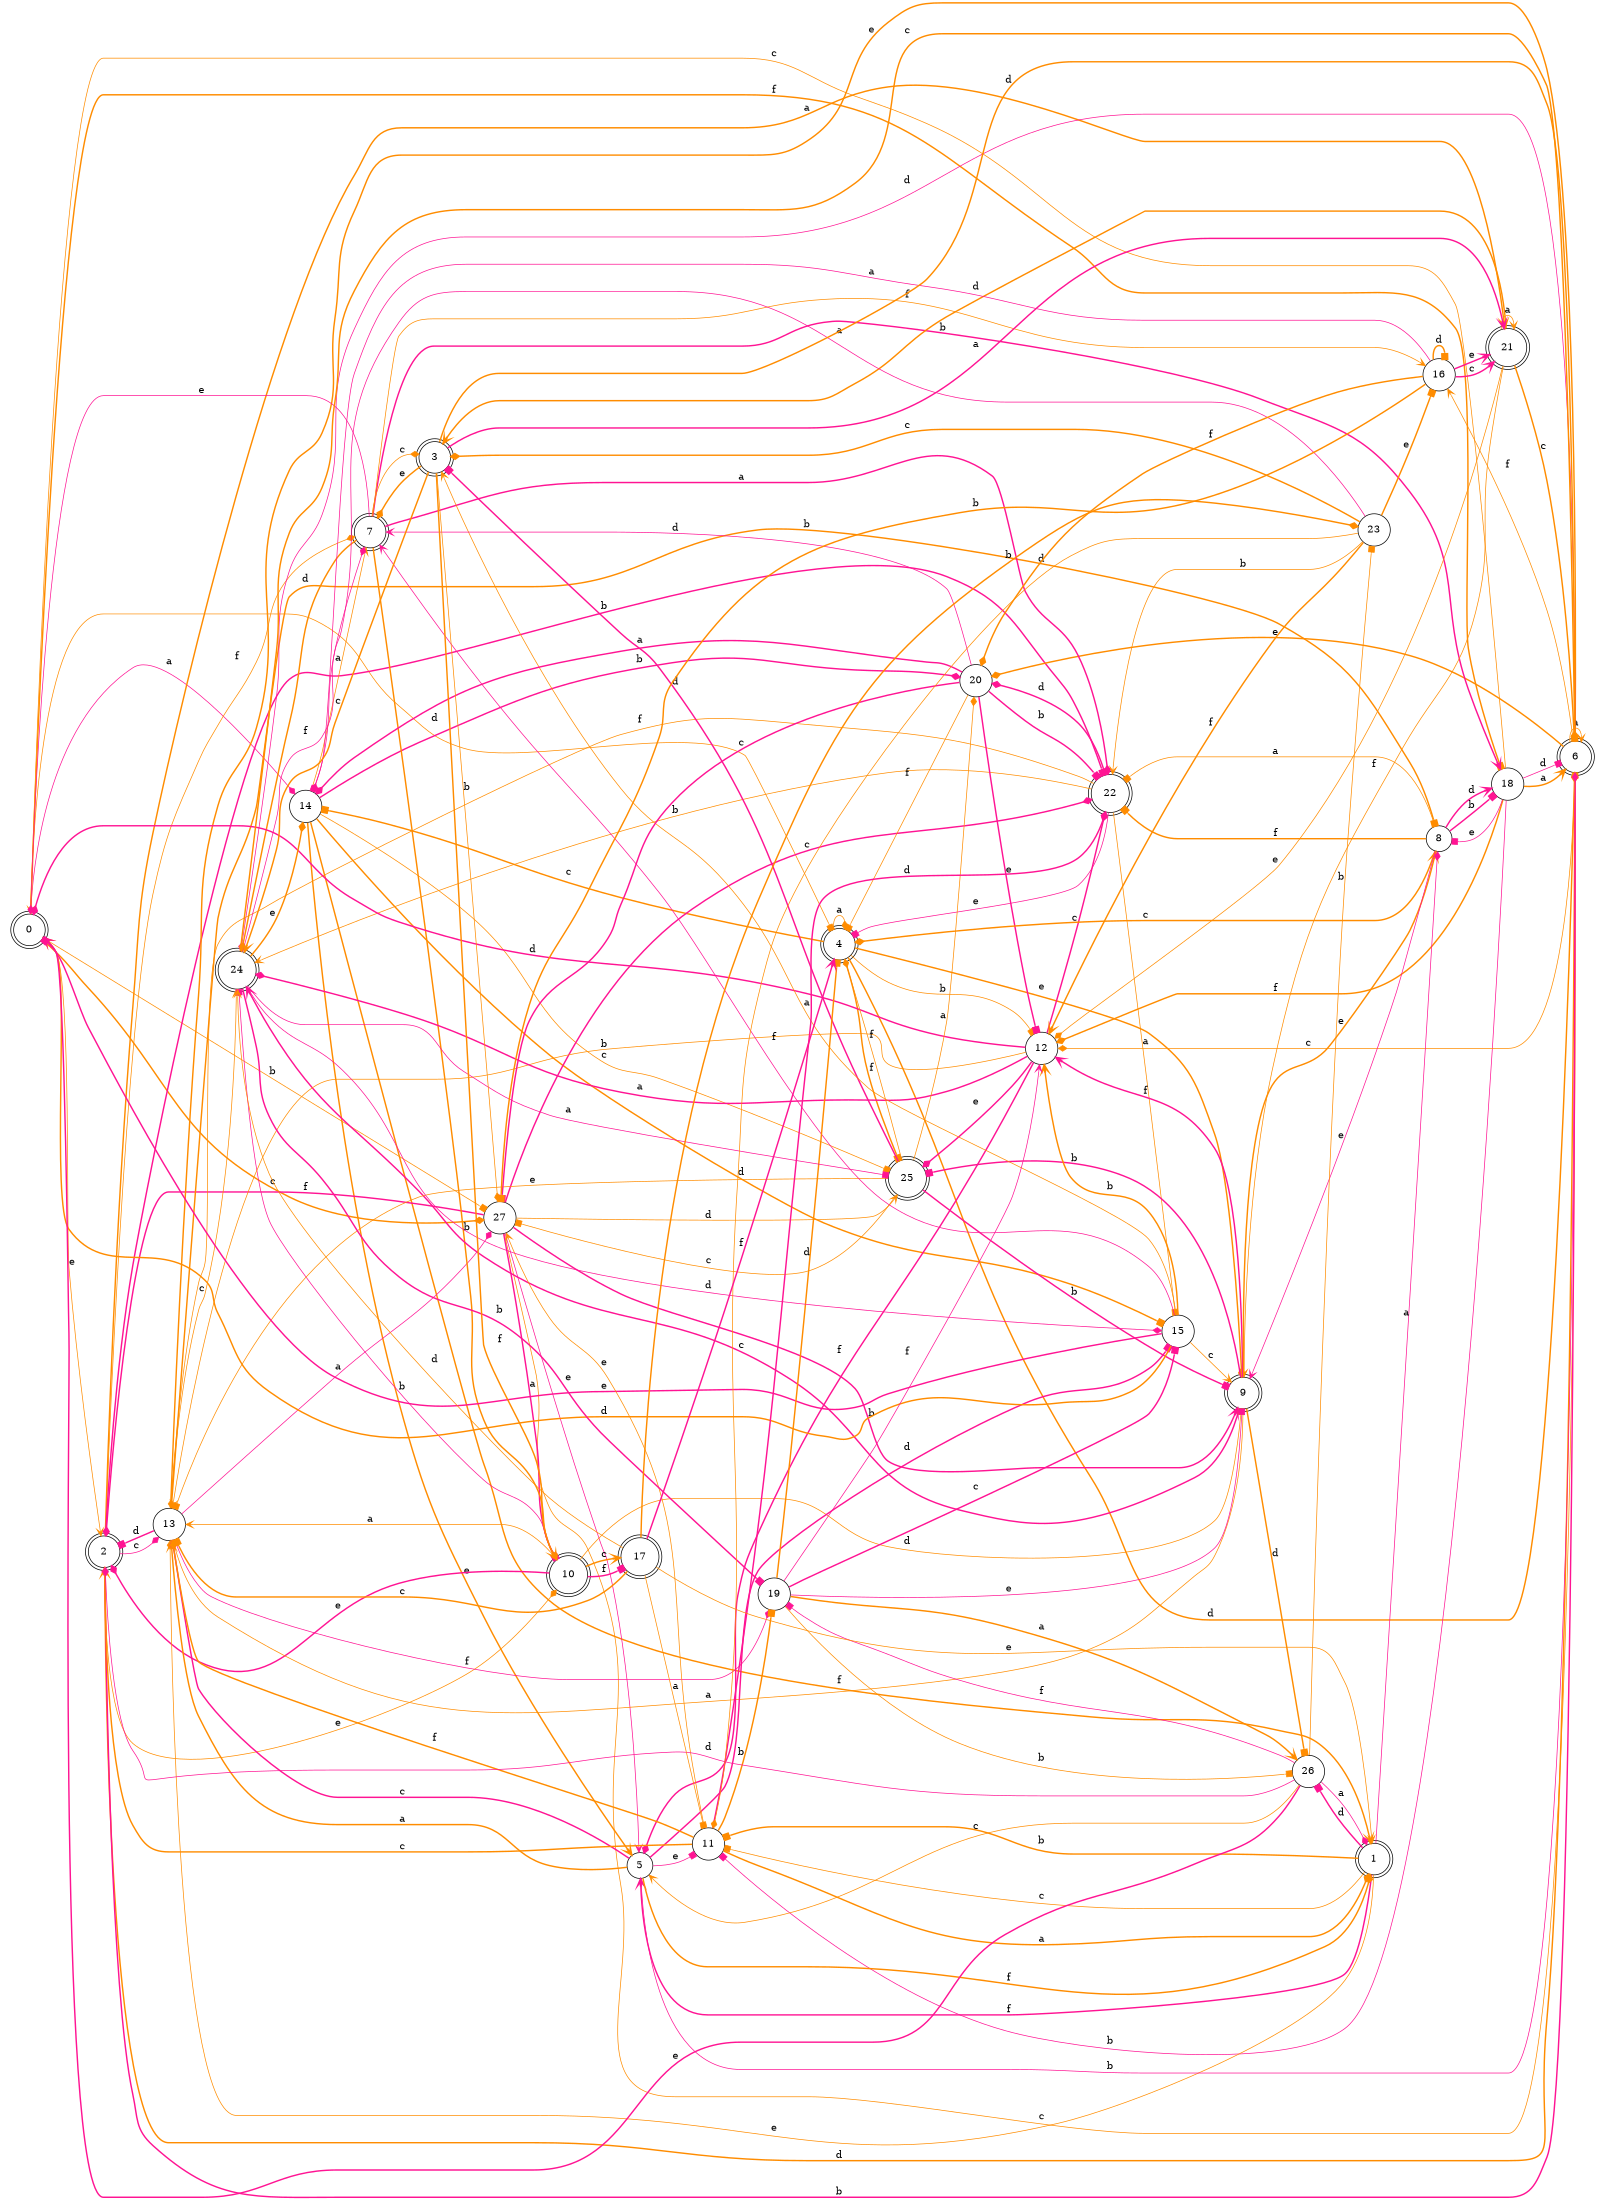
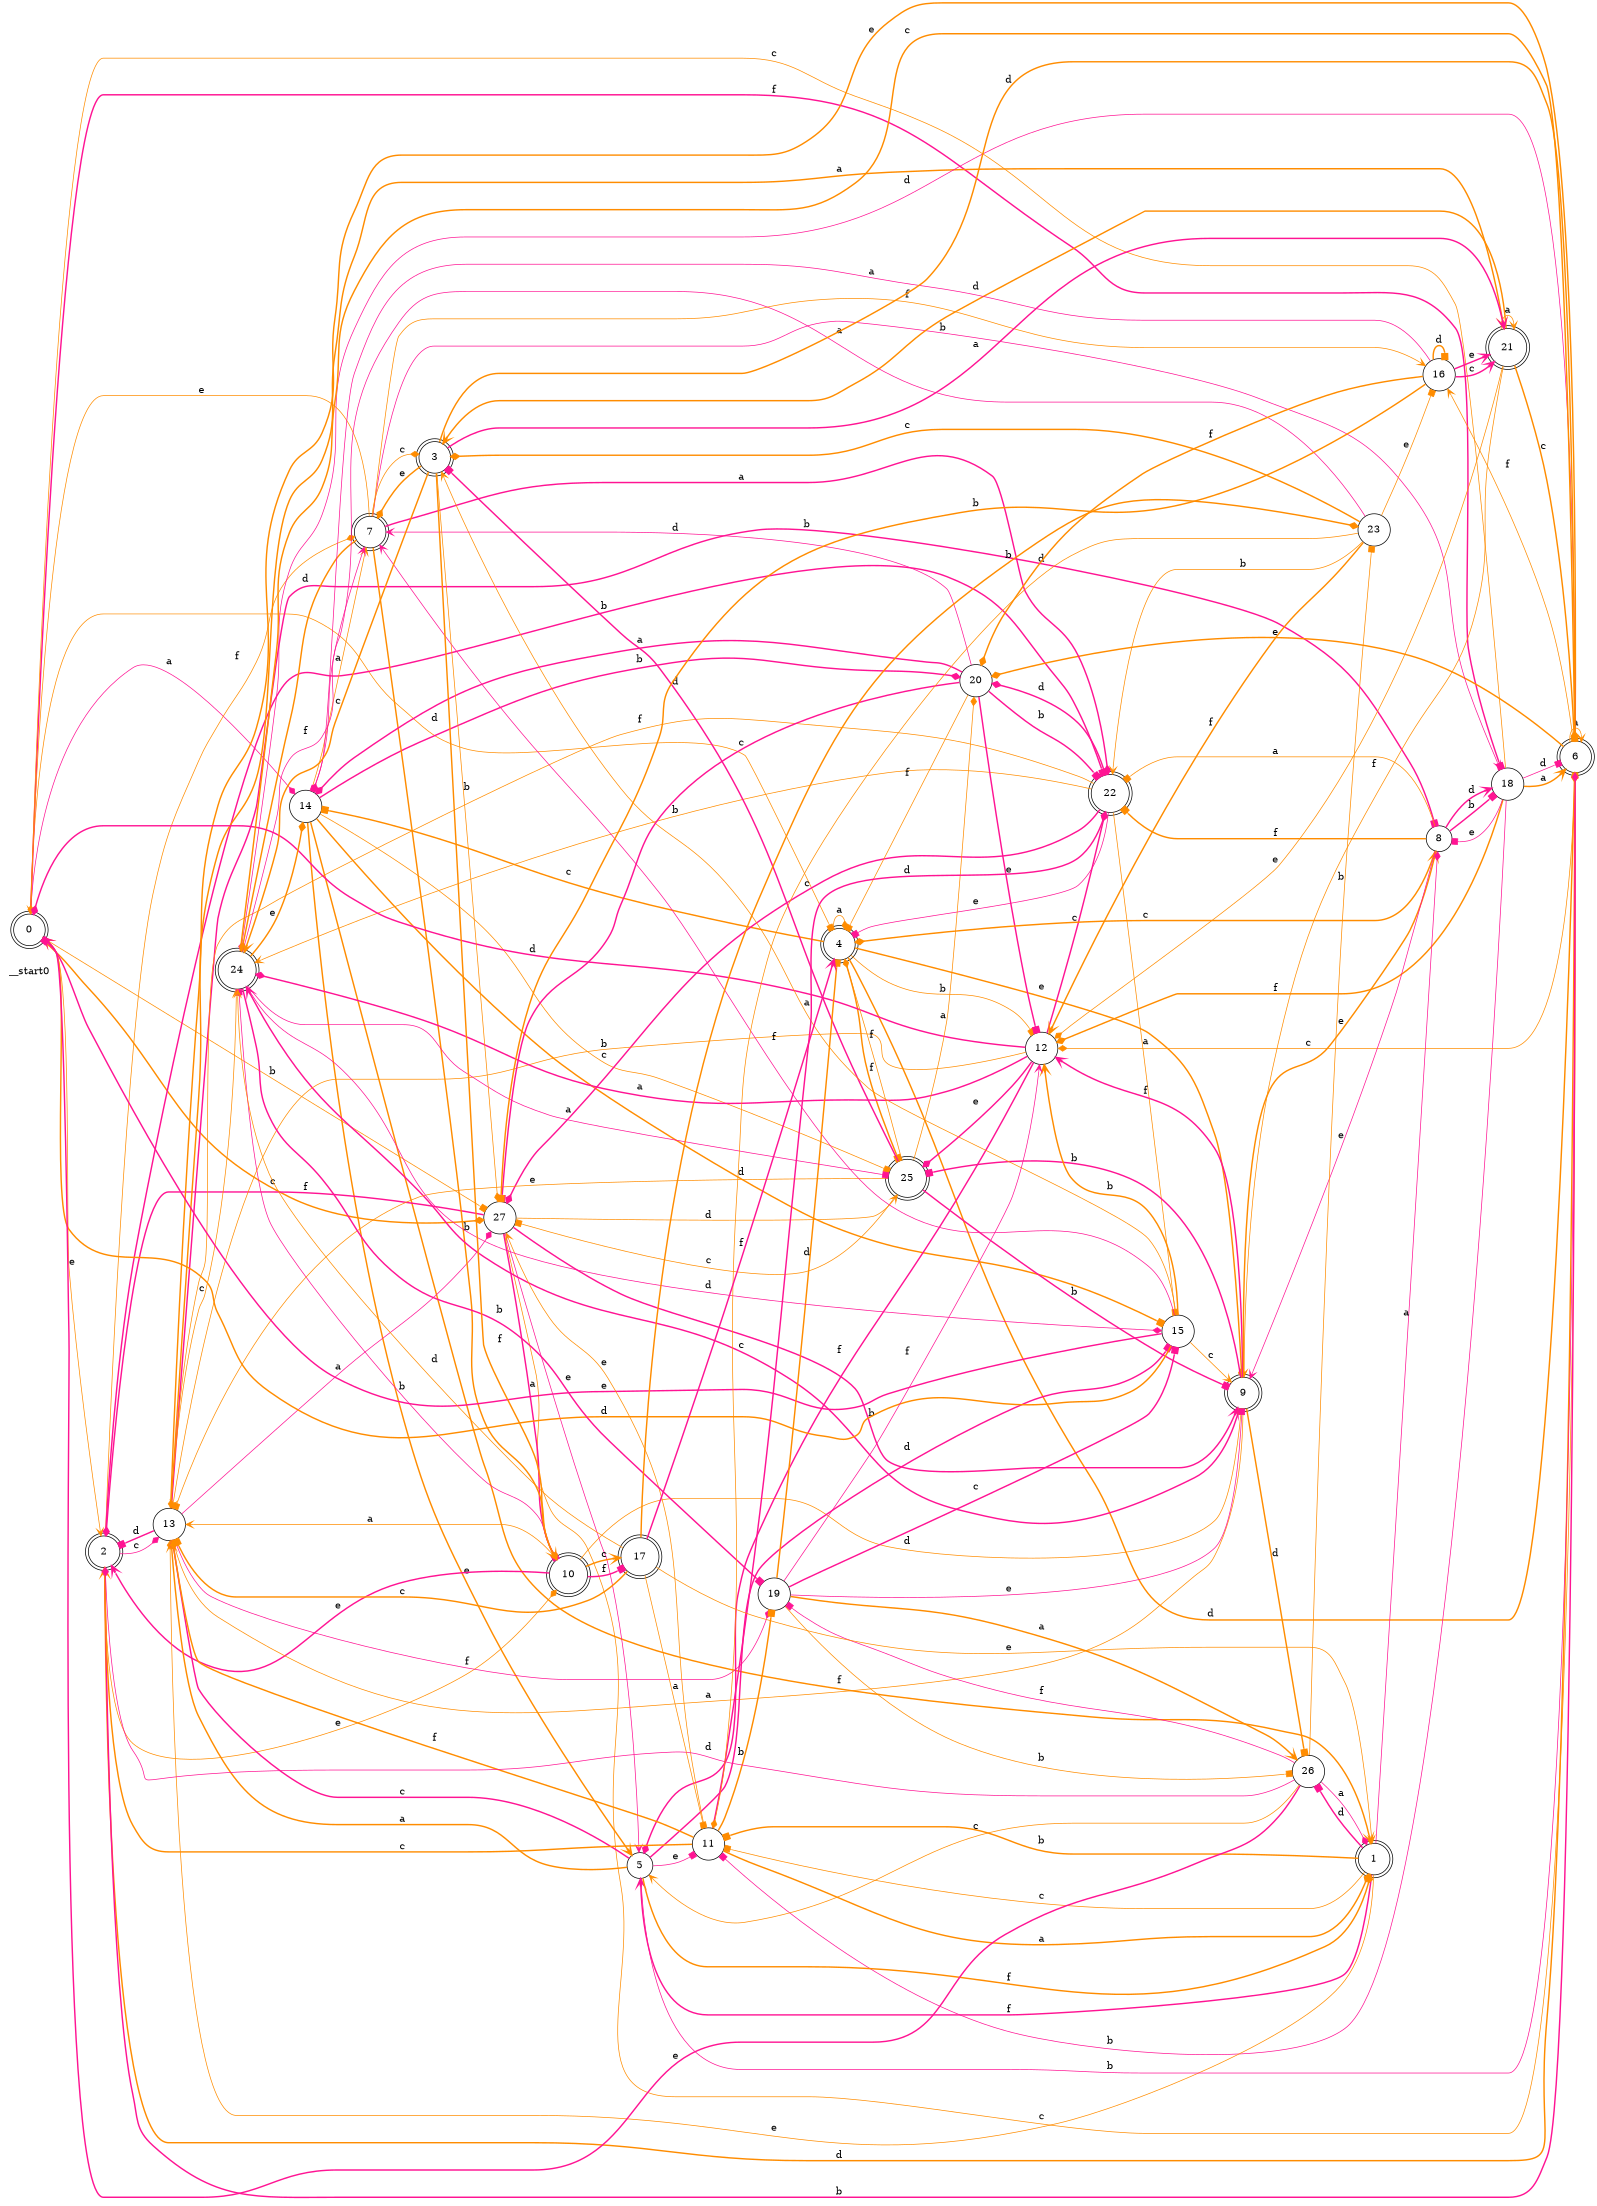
(621, 95) -> (621, 95)
(338, 207) -> (358, 246)
(988, 340) -> (988, 340)
(1407, 457) -> (1407, 457)
(69, 471) -> (69, 471)
(458, 587) -> (458, 587)
(301, 750) -> (301, 750)
(717, 894) -> (774, 911)
none -> (29, 972)
(324, 1626) -> (324, 1626)
